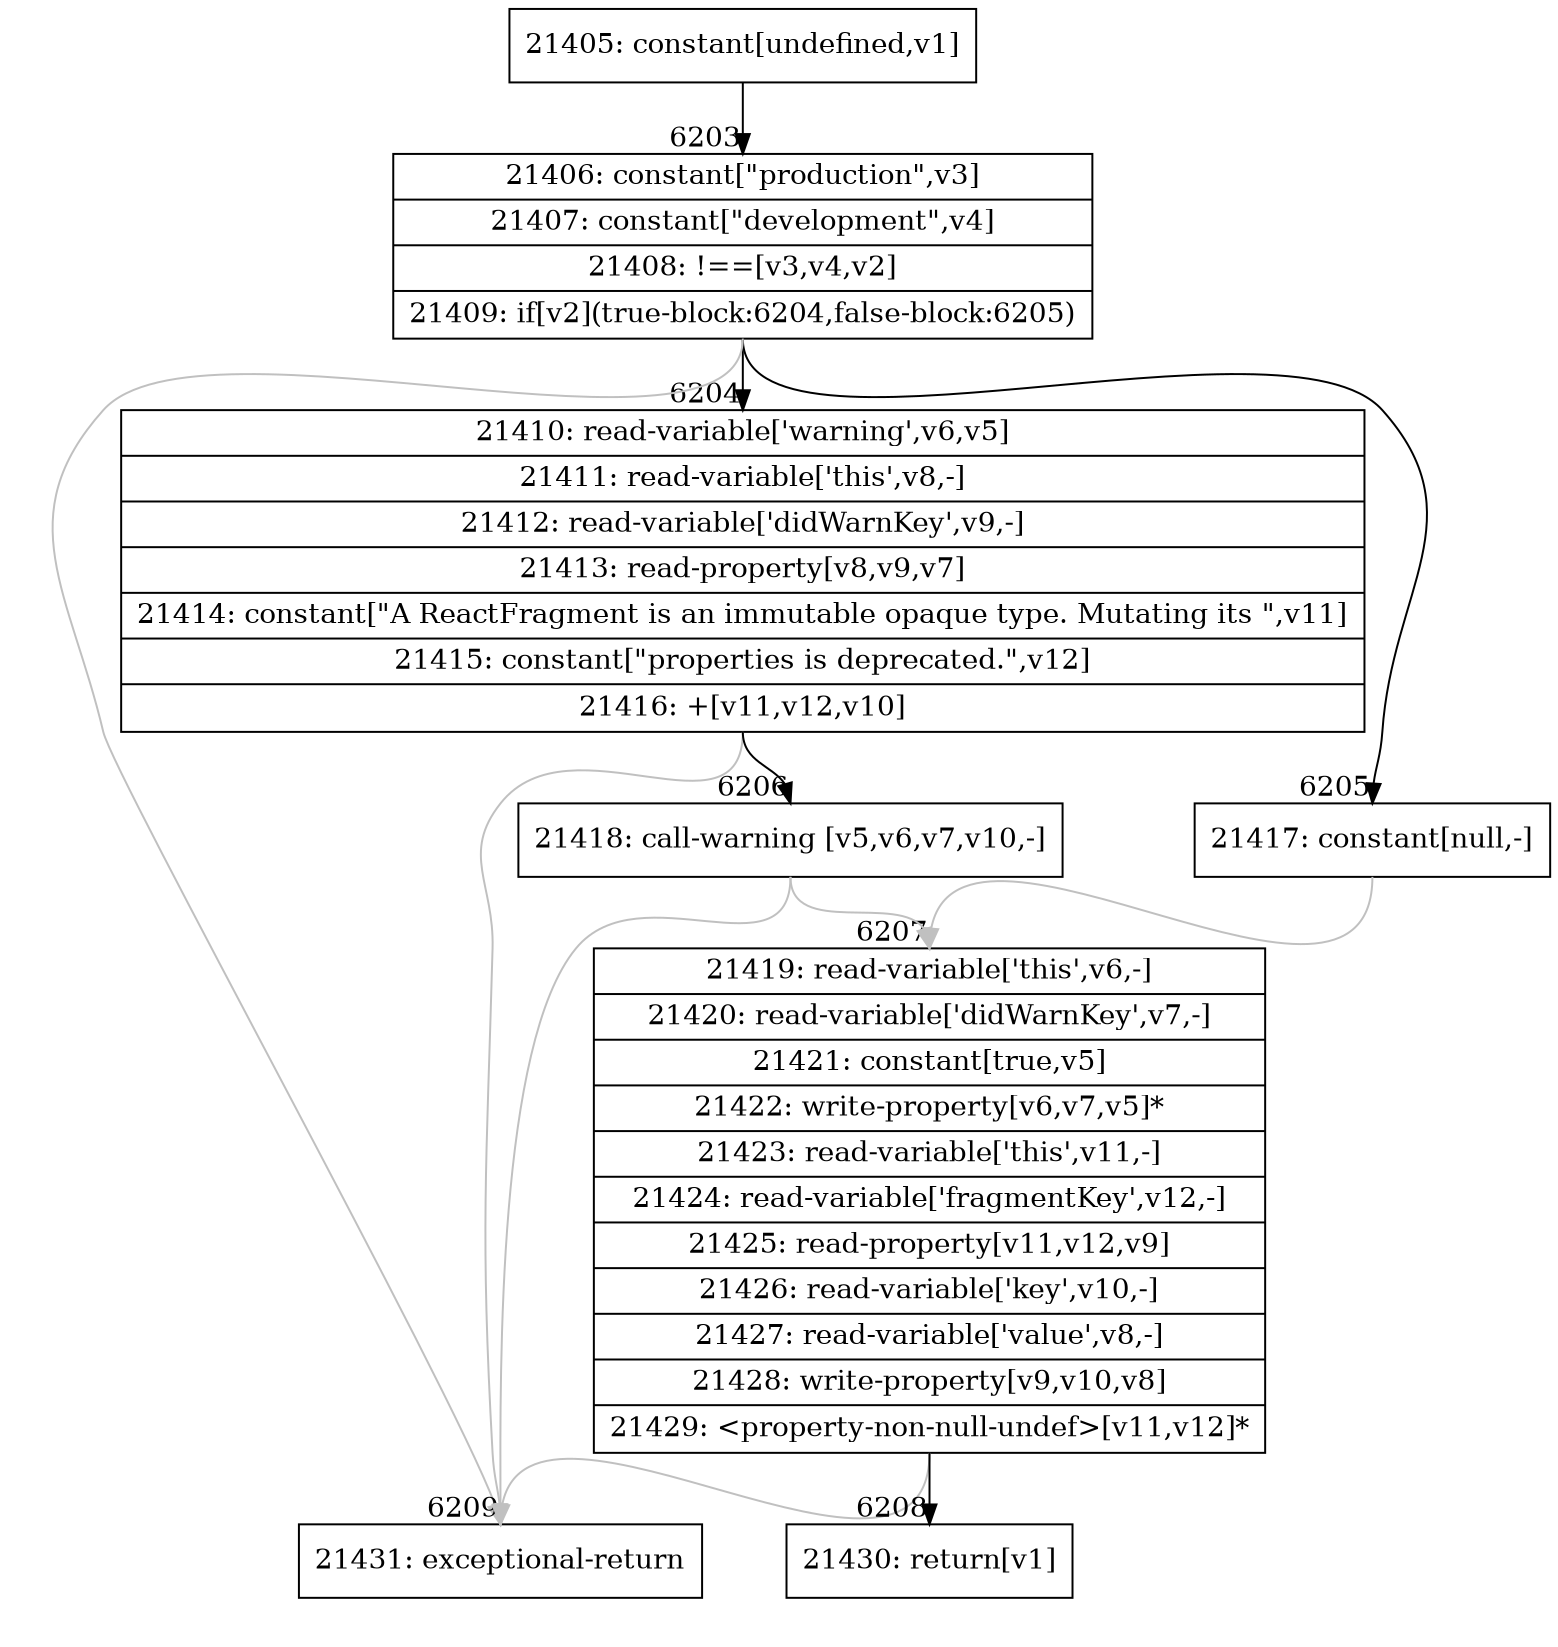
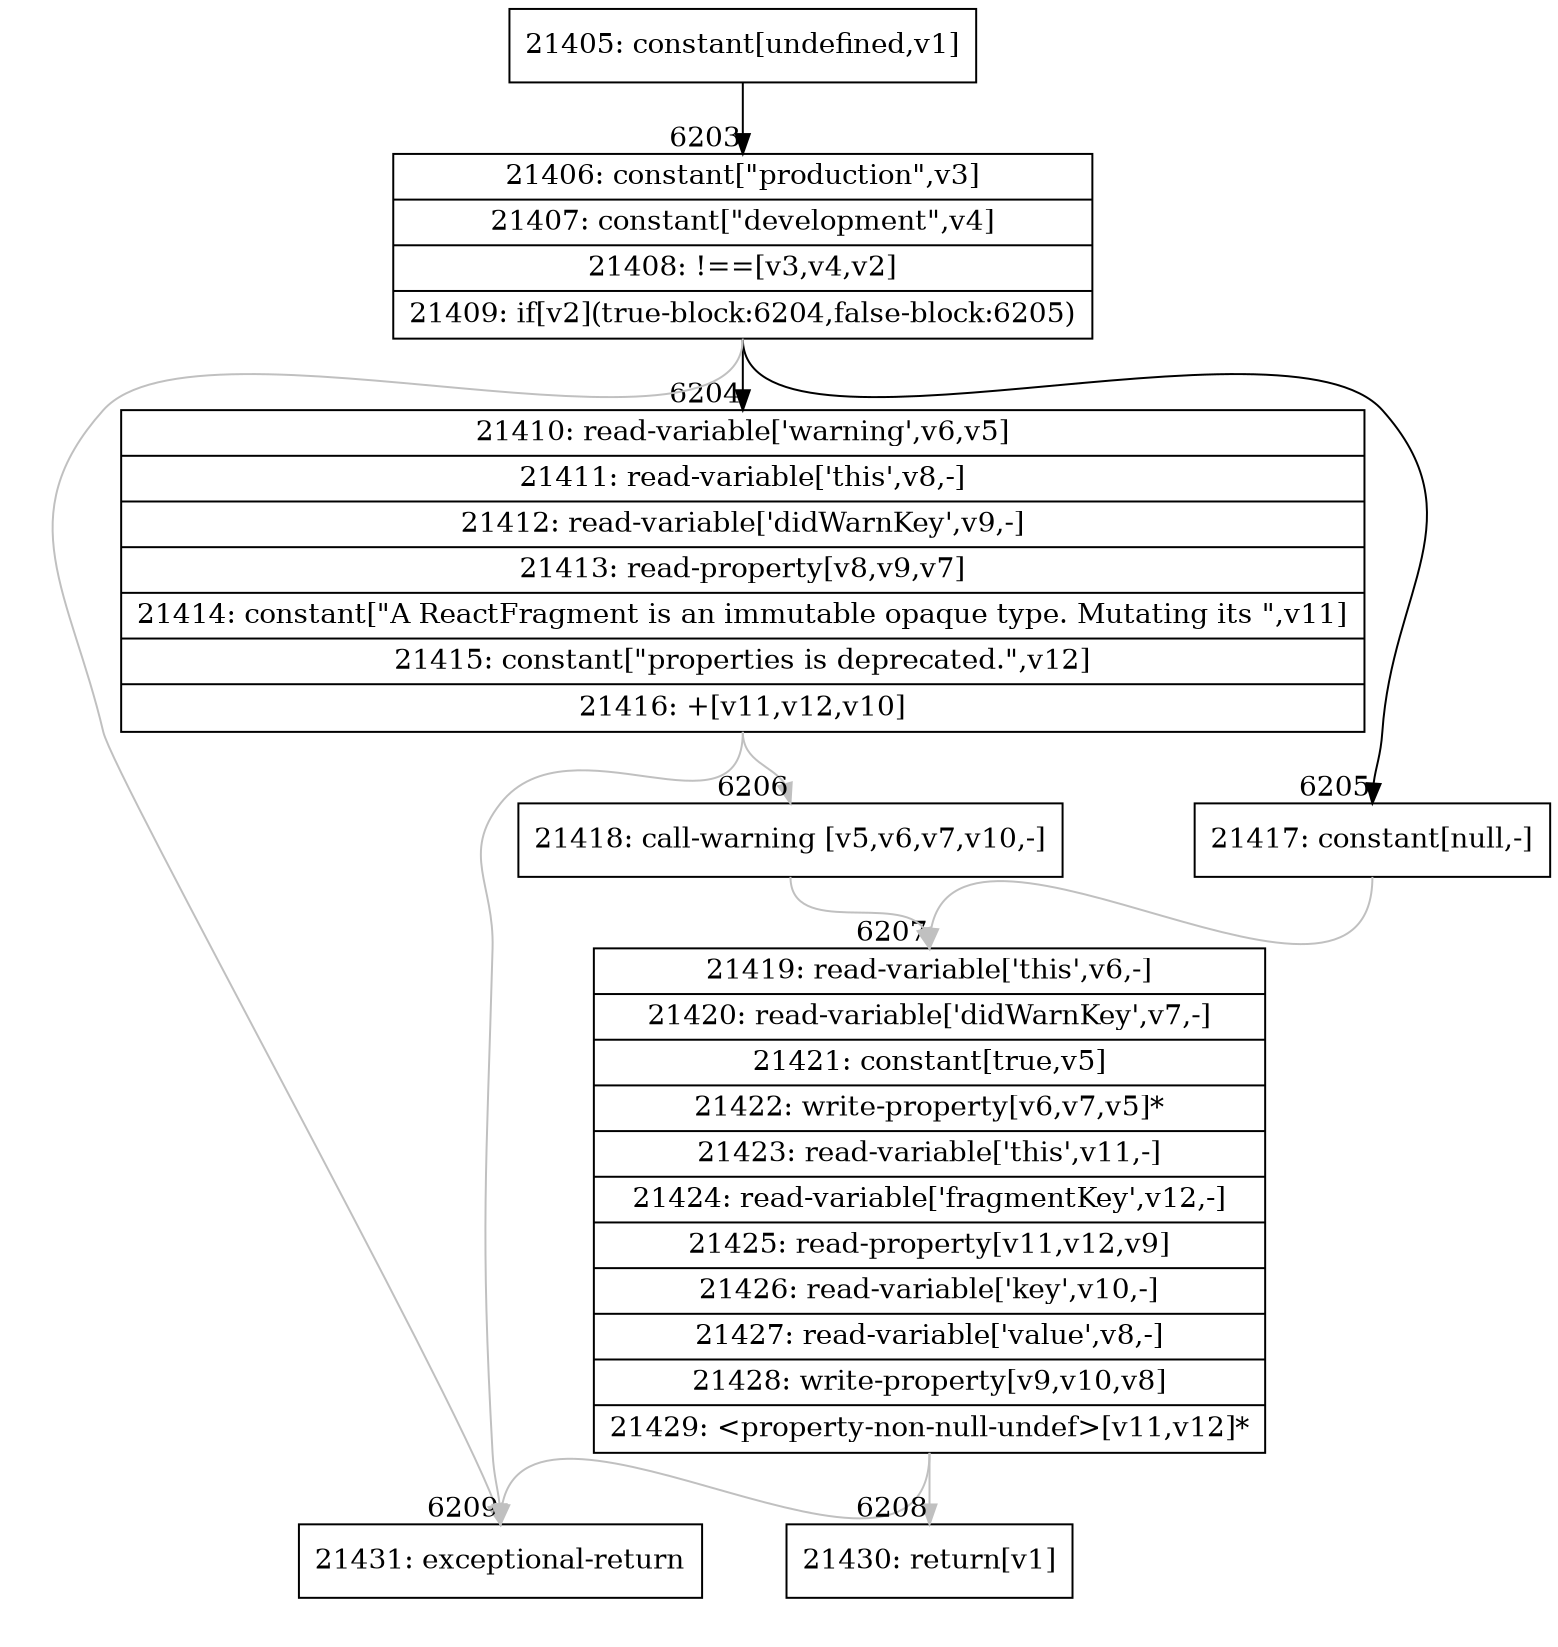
(758, 762) -> (758, 762)
(524, 1096) -> none
(930, 1490) -> (930, 1490)
